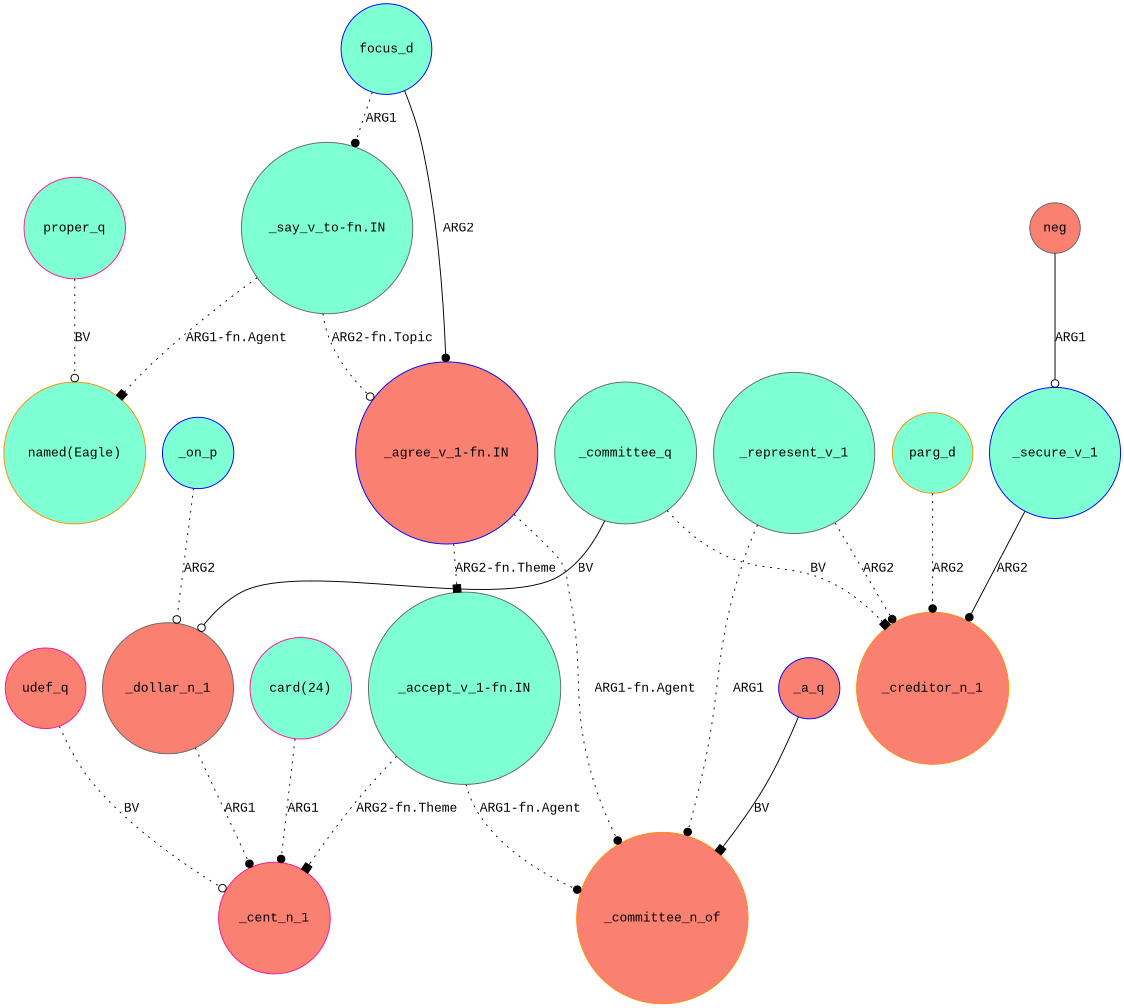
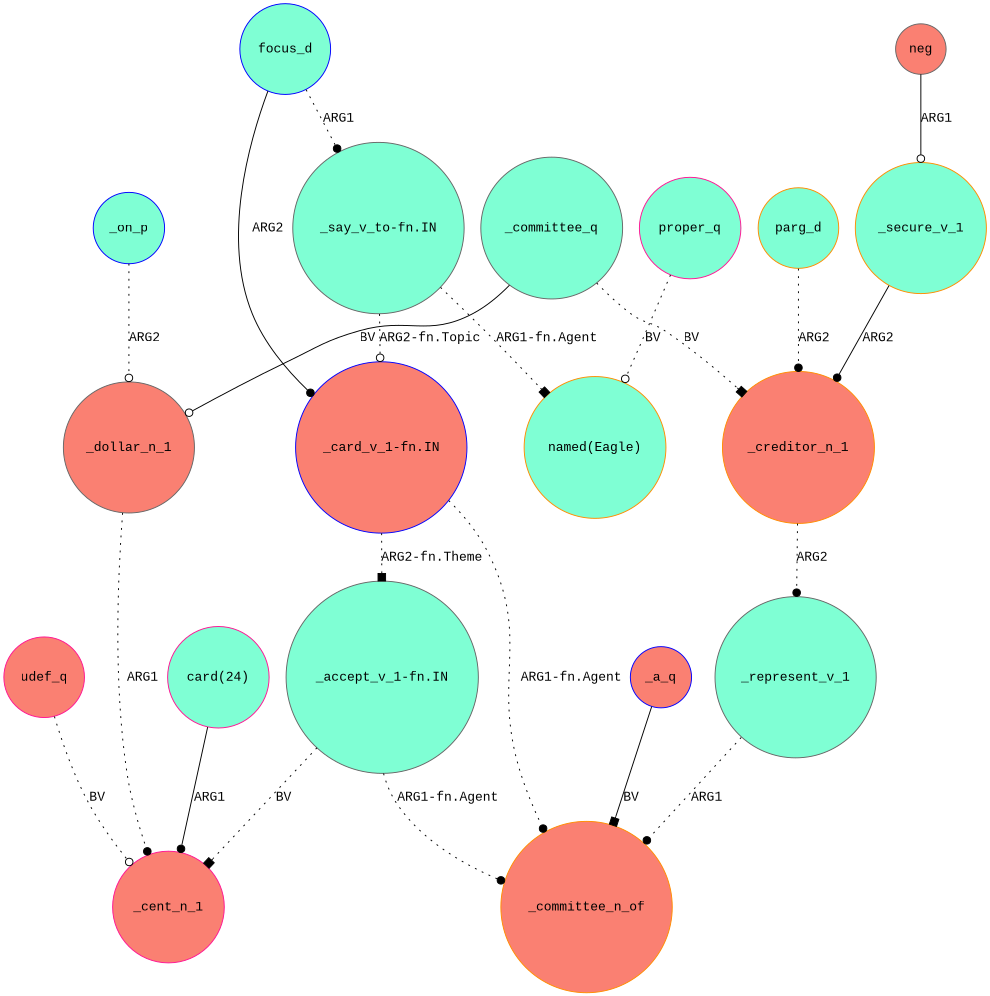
(447, 453) -> (381, 447)
(1055, 453) -> (921, 228)
(863, 569) -> (797, 556)
(288, 797) -> (195, 786)
(407, 808) -> (284, 797)
